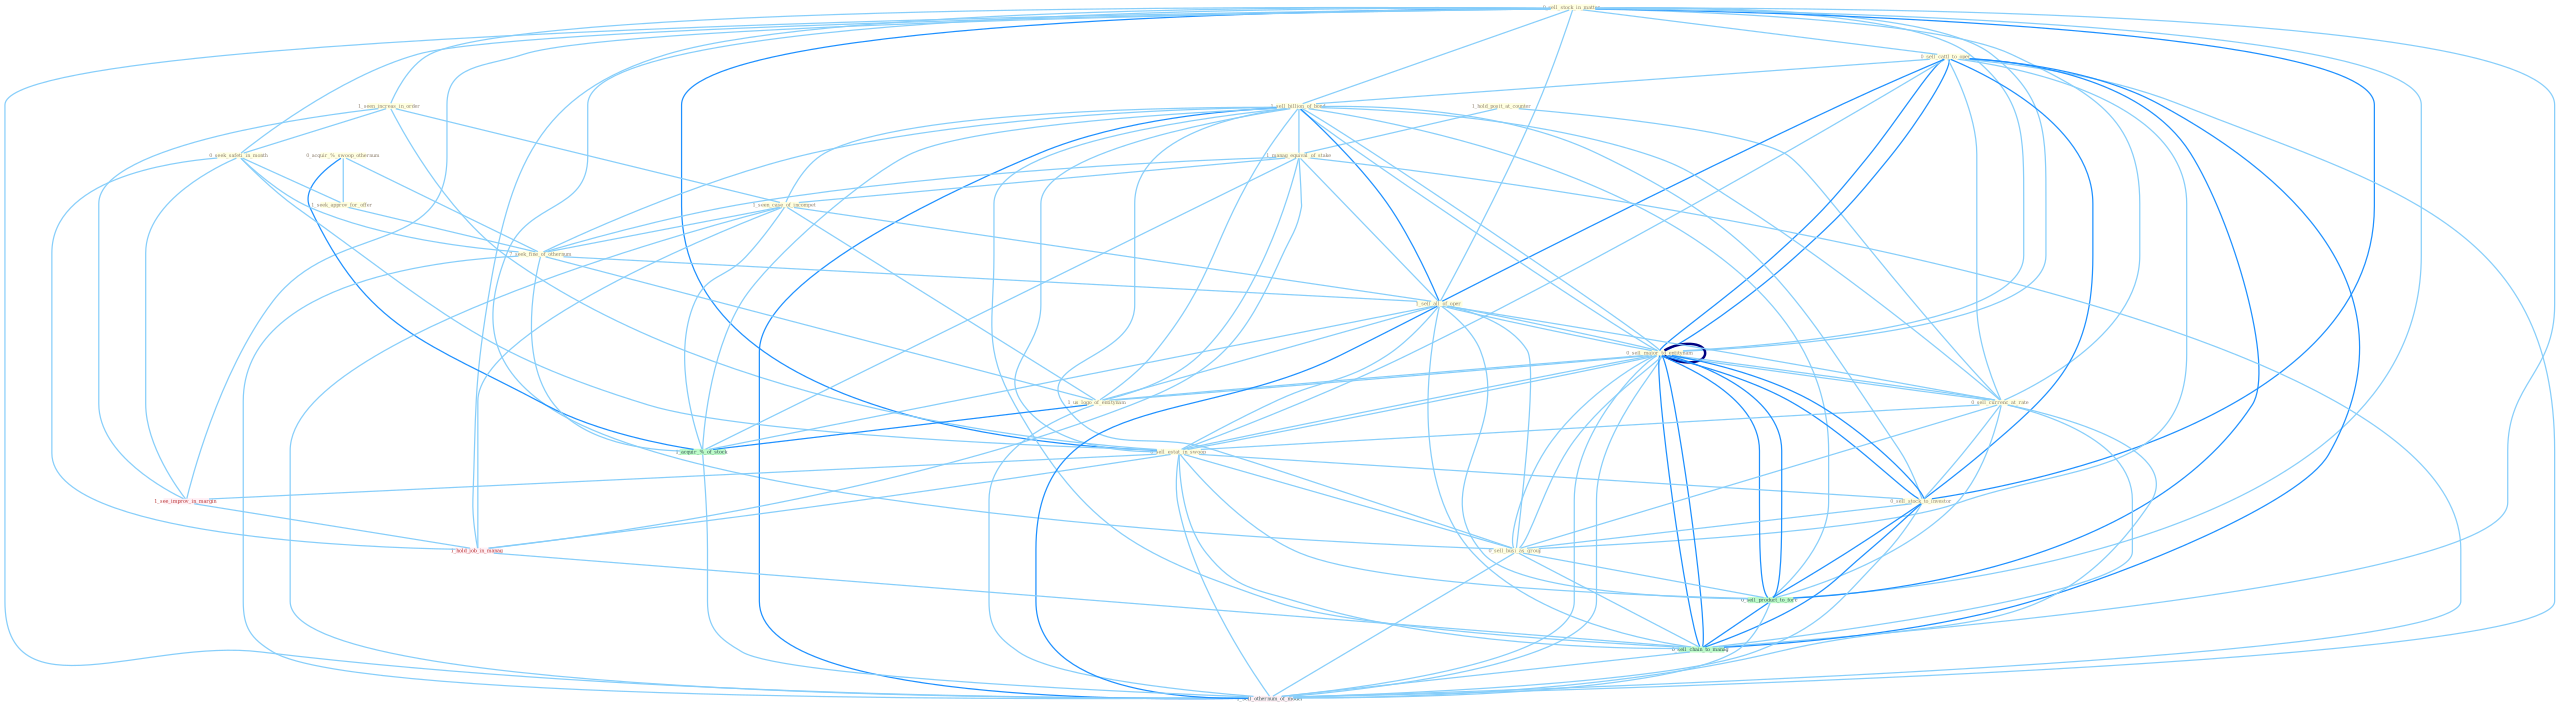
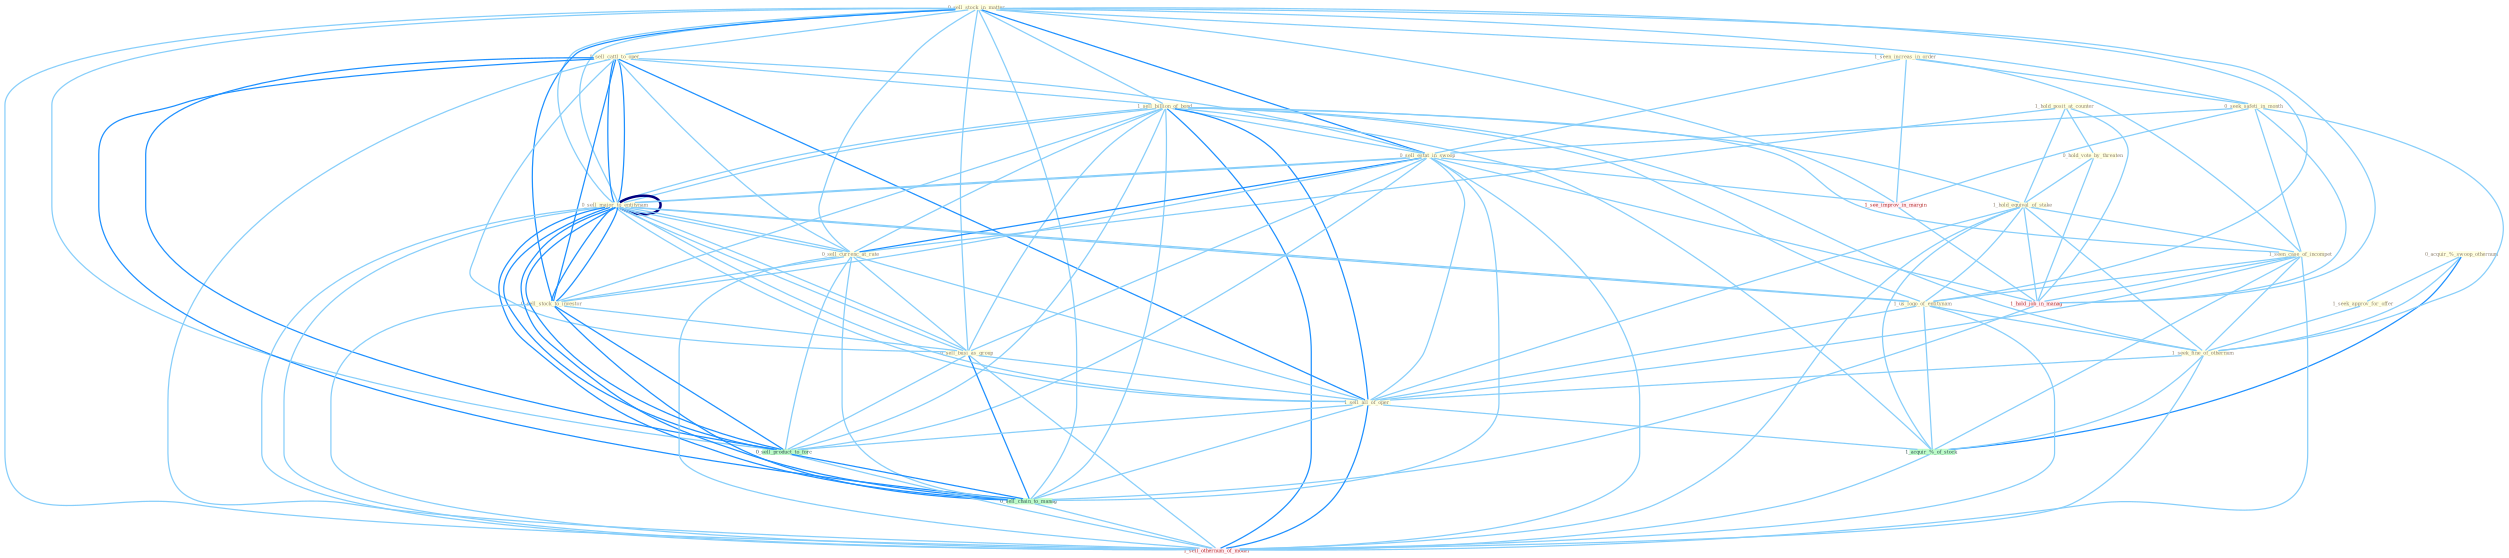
(1299, 156) -> (2024, 205)
none -> (2094, 156)
(1510, 166) -> (2232, 78)
(291, 180) -> (2278, 180)
none -> (2112, 199)
(541, 254) -> (2204, 353)
(1629, 425) -> (1028, 224)
(900, 427) -> (1928, 378)
(1613, 602) -> (997, 424)
(1271, 699) -> (1217, 551)
